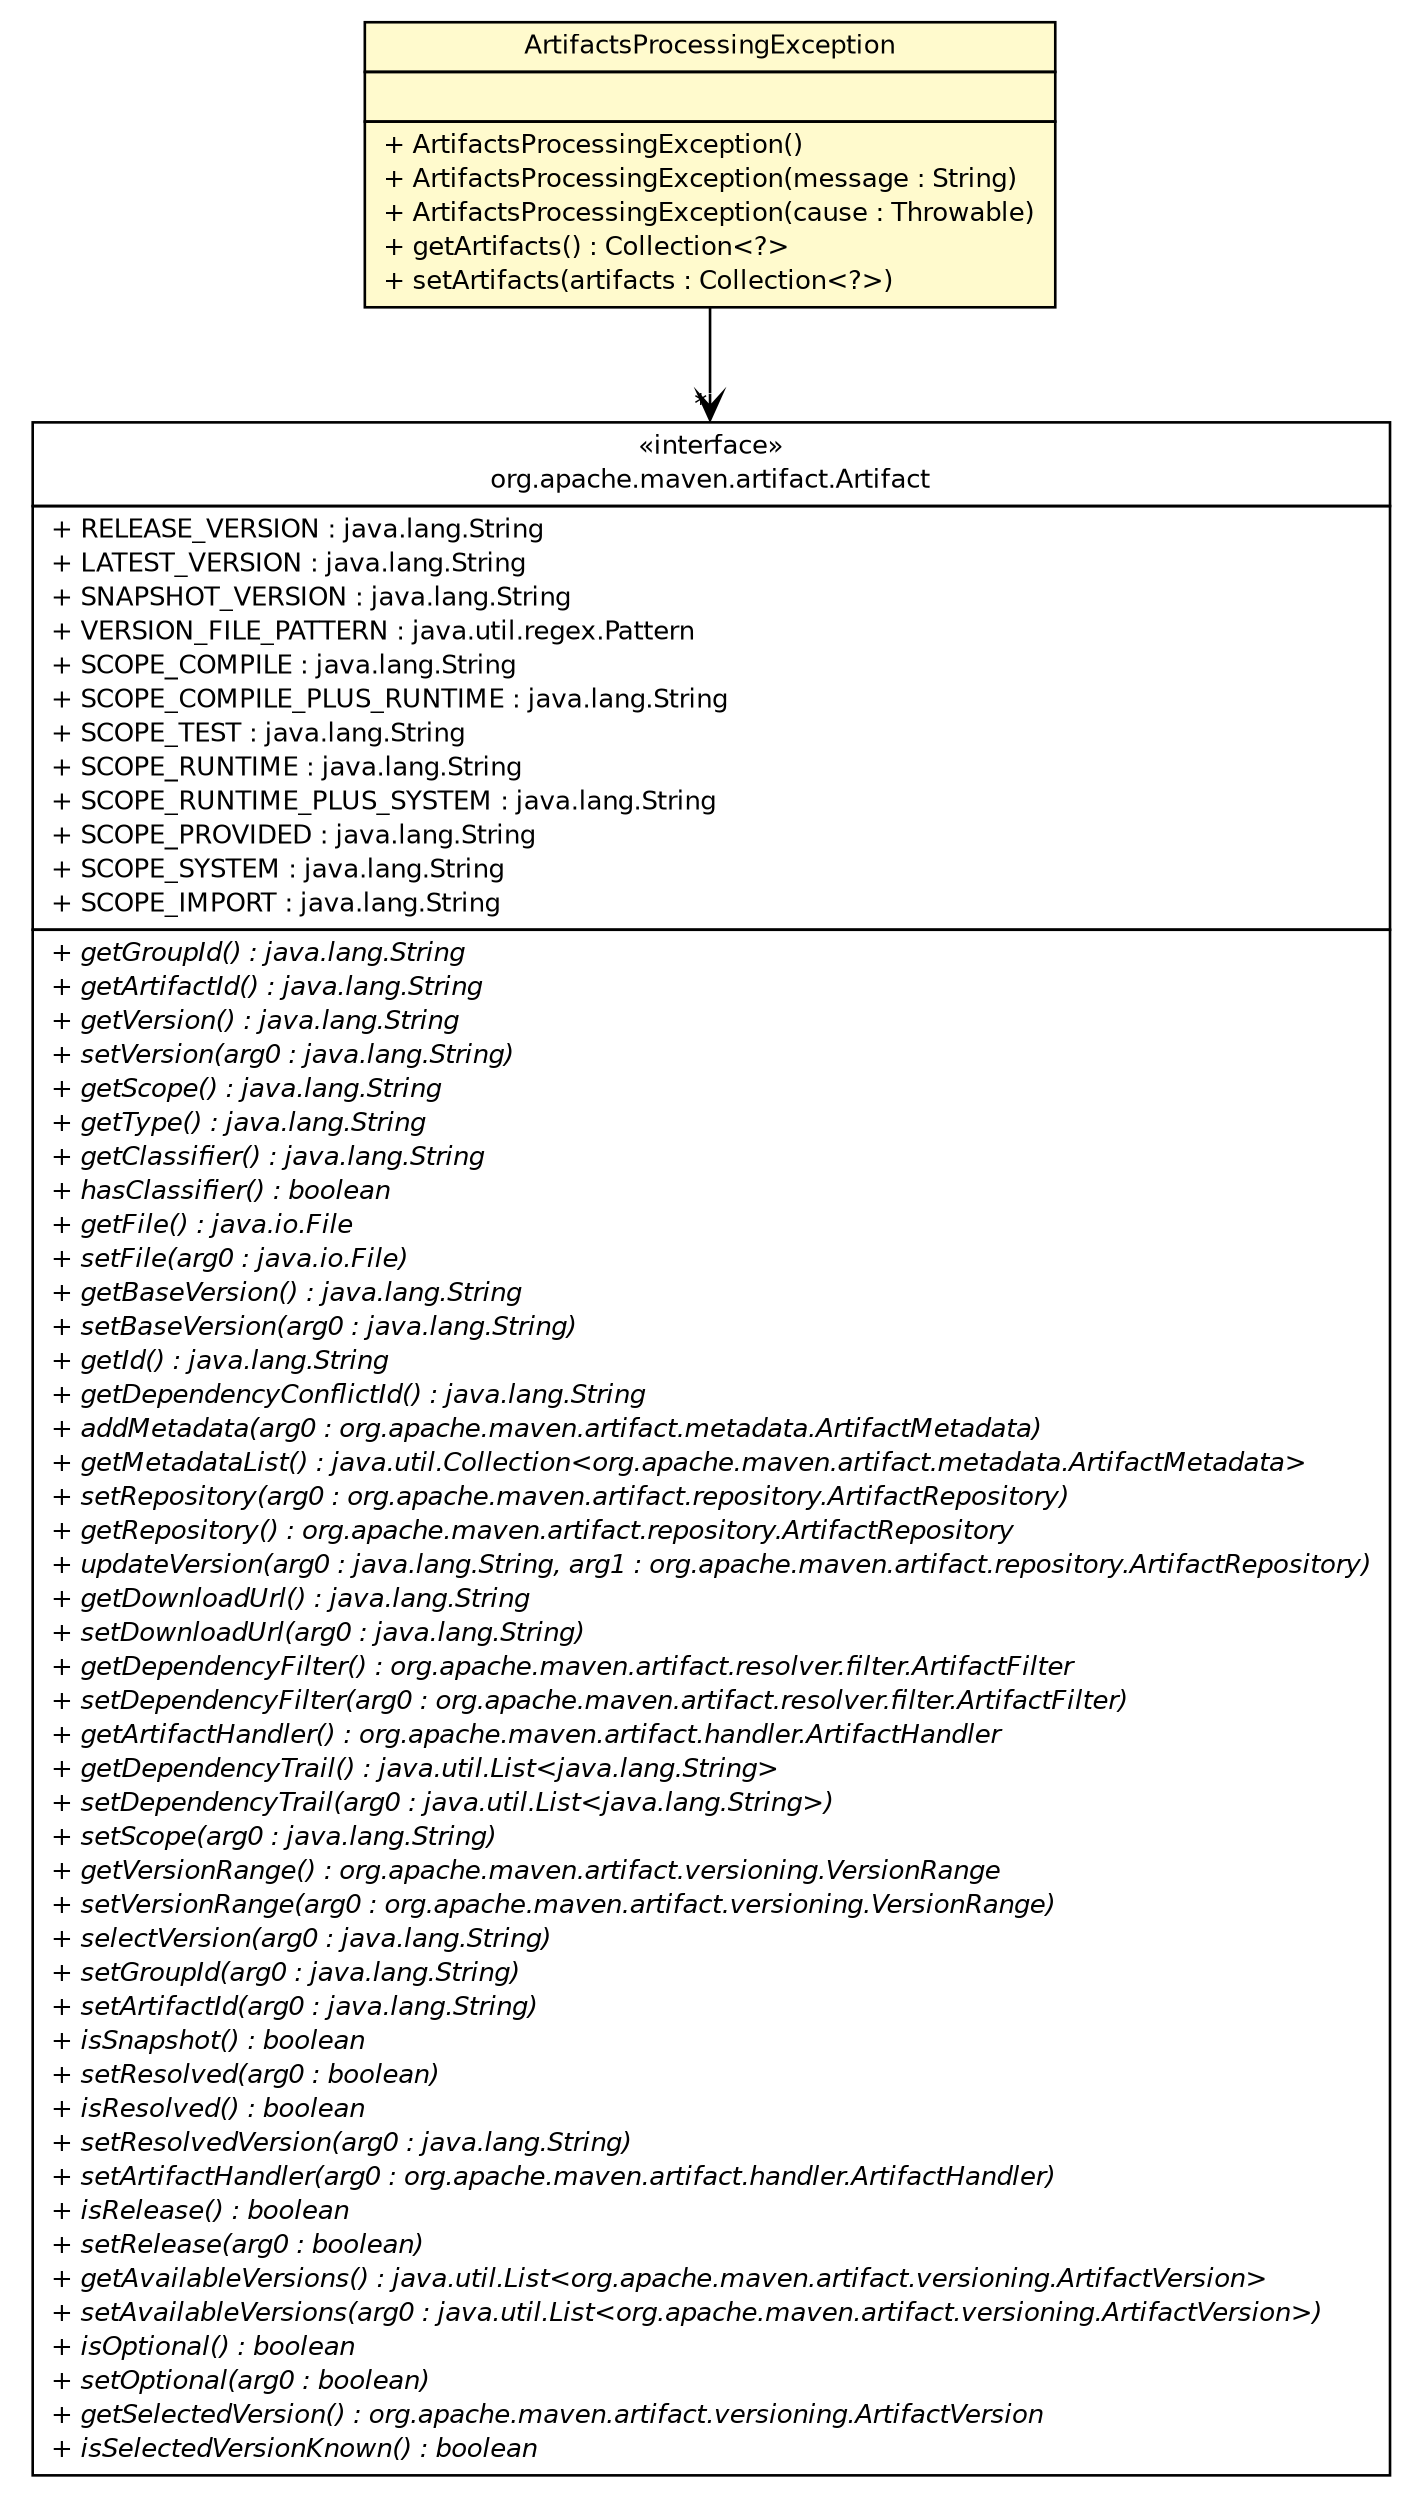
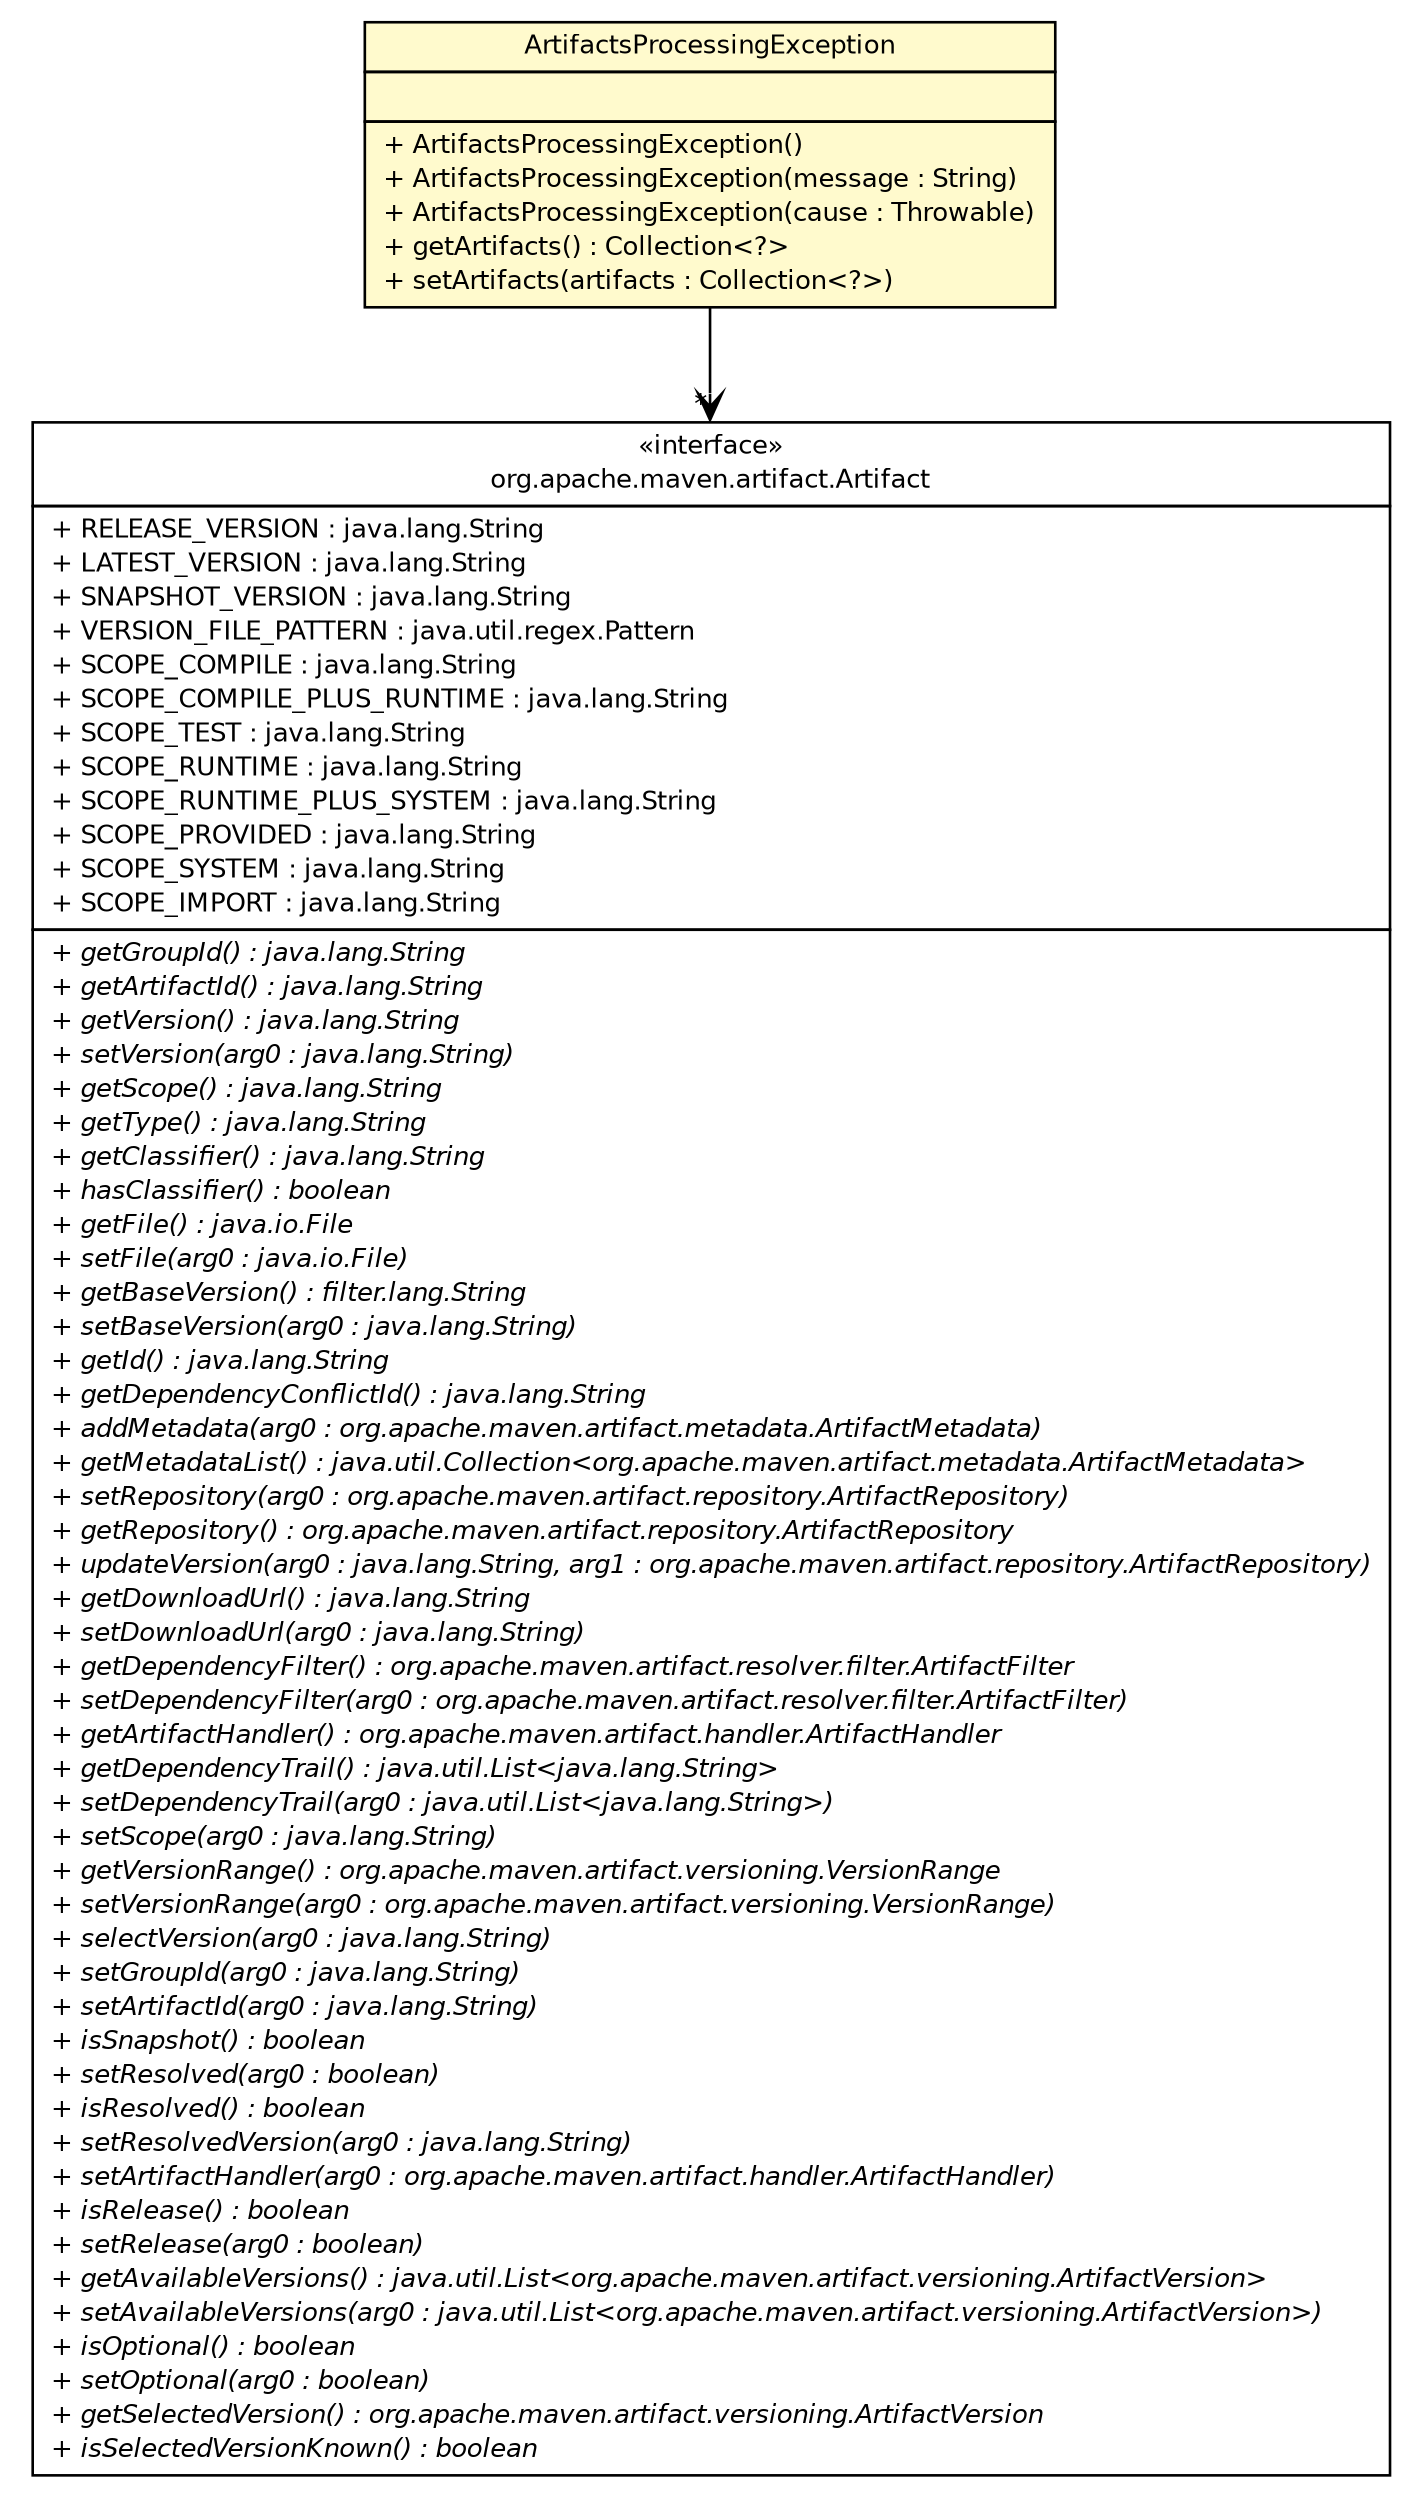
(288, 1293) -> (289, 1293)
